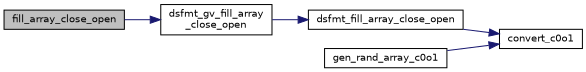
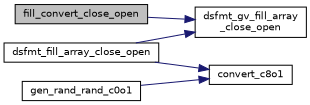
(64, 20) -> (81, 14)
(285, 20) -> (160, 38)
(541, 39) -> (251, 75)
(386, 58) -> (81, 91)
